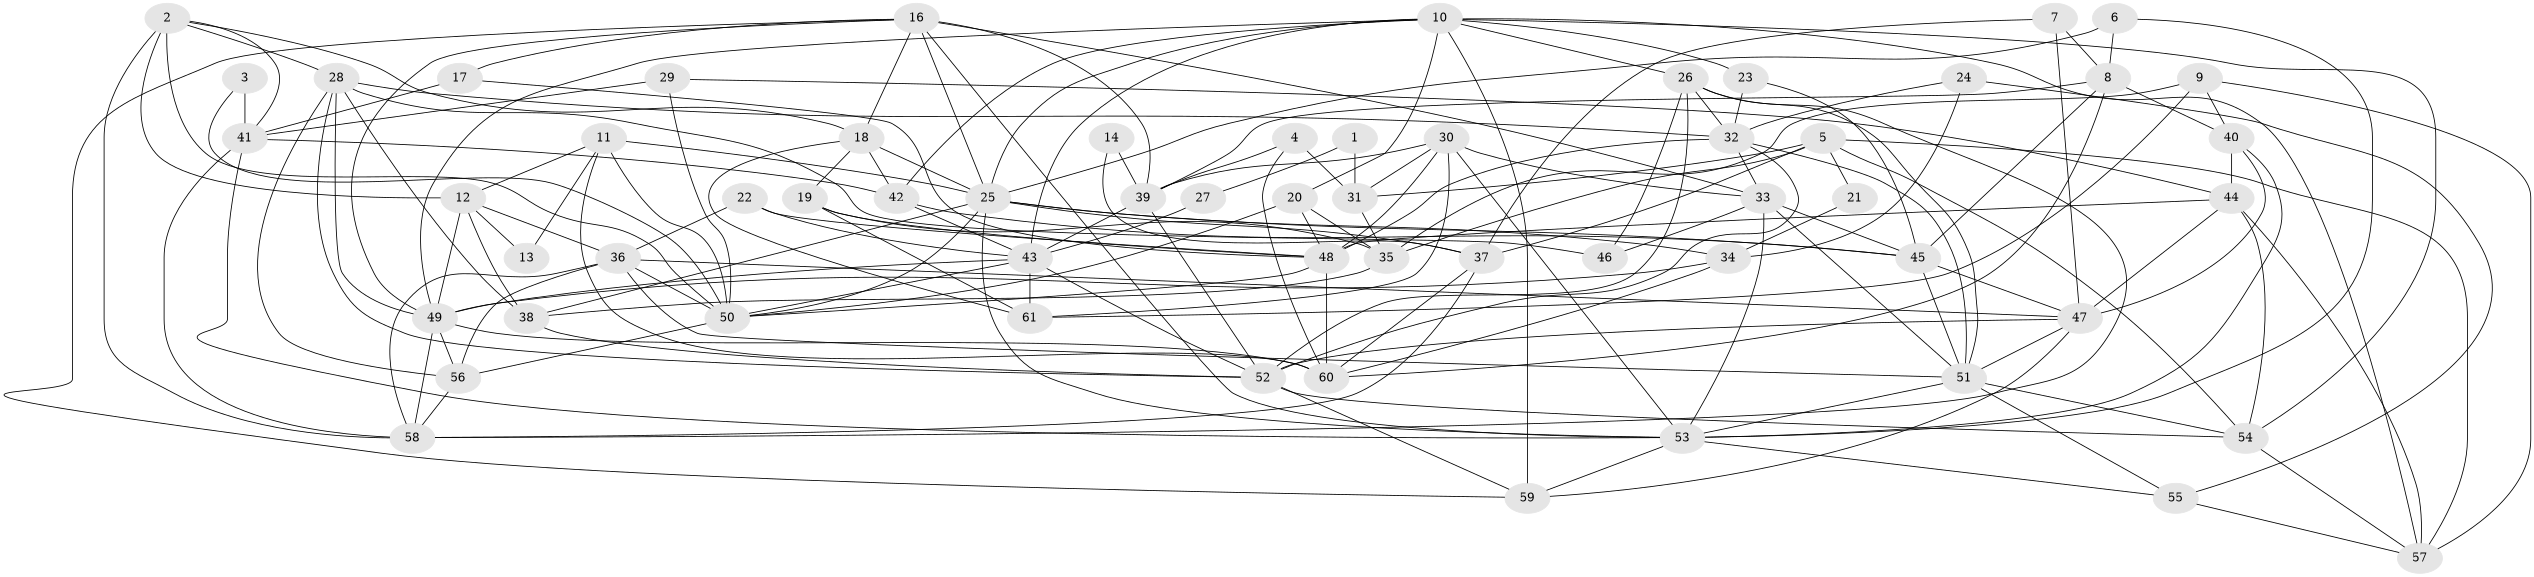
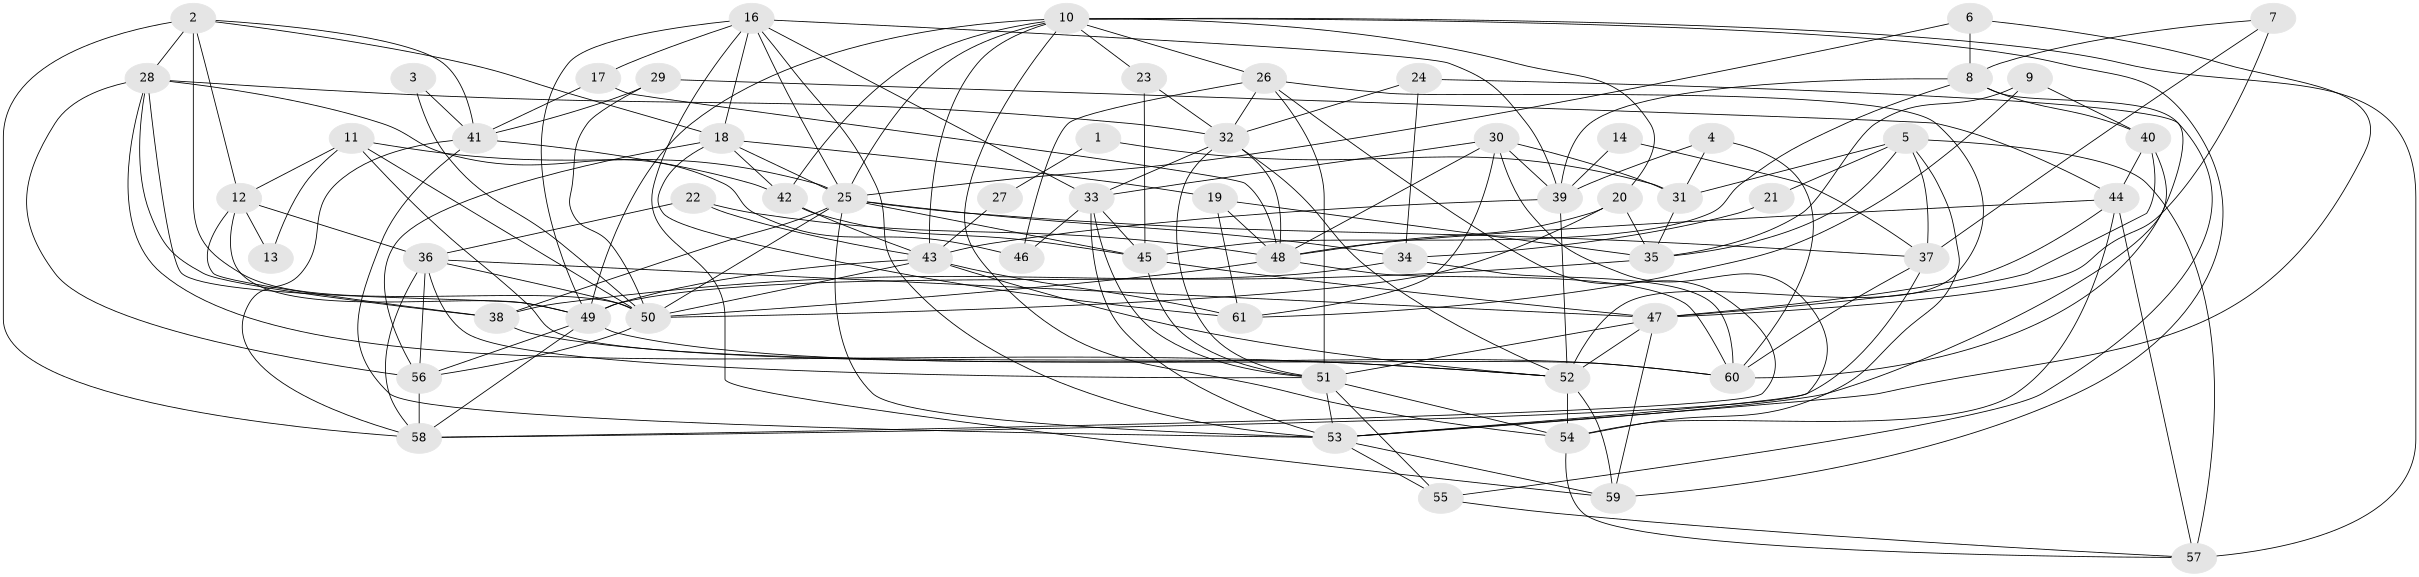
none -> (481, 196)
(2531, 223) -> none
